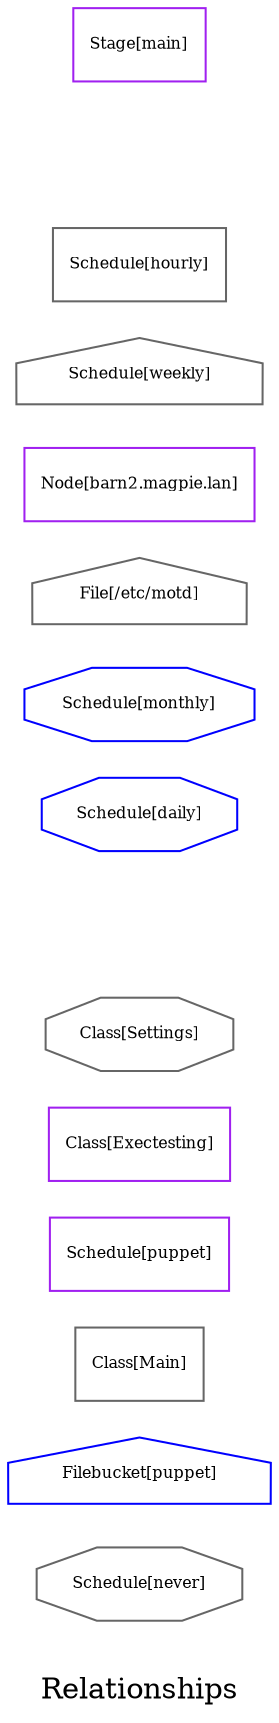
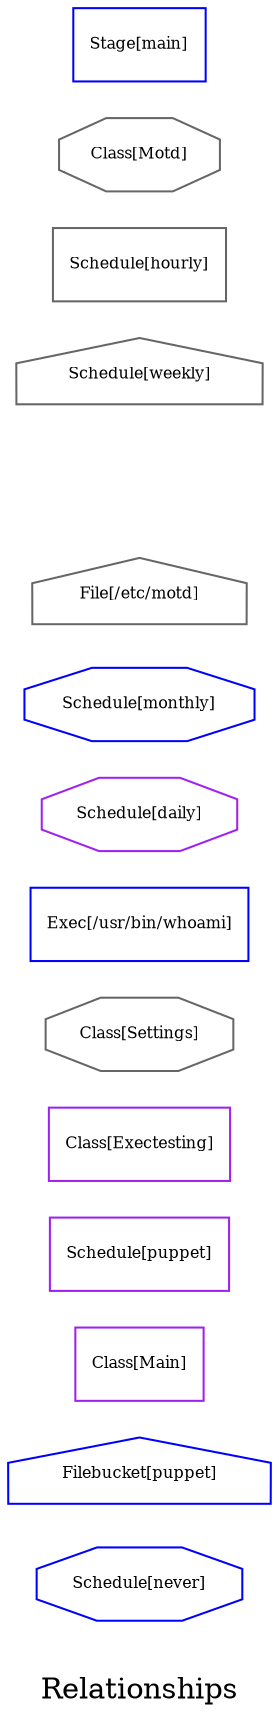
(139, 45) -> (139, 45)
none -> (139, 155)
(139, 485) -> none
(139, 814) -> (139, 814)
none -> (139, 924)
(139, 1364) -> (139, 1364)
(139, 1584) -> (139, 1584)
